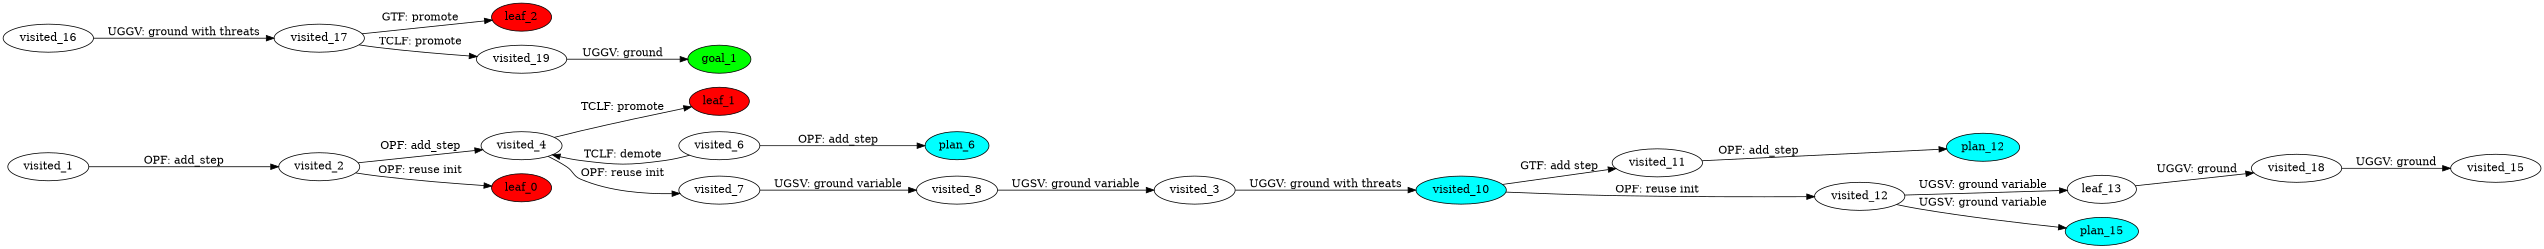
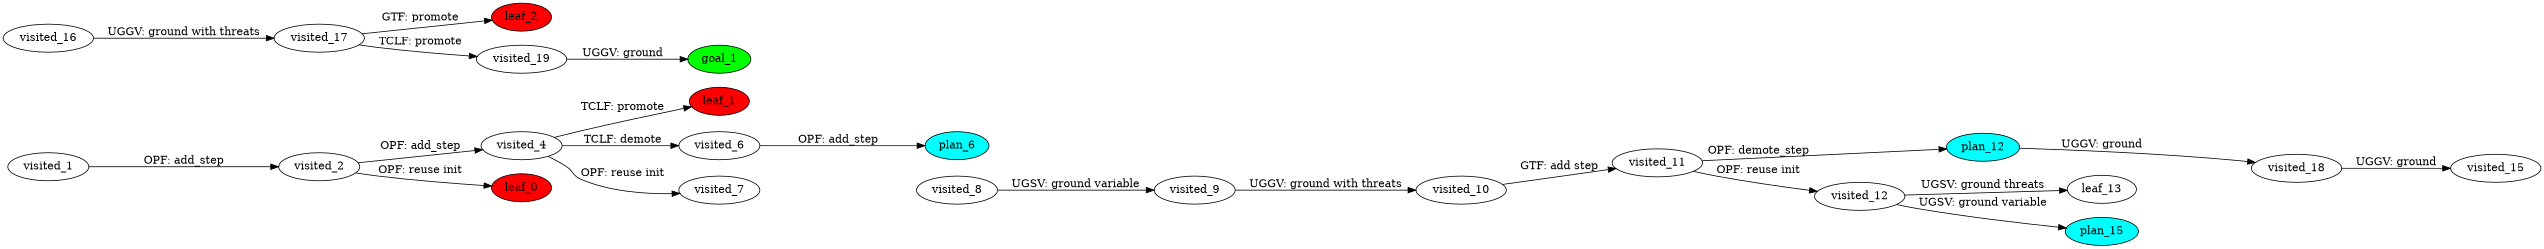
(1759, 151) -> (1759, 151)
(625, 164) -> (616, 146)
(2190, 180) -> (2134, 153)
(1983, 185) -> (1983, 185)
(834, 190) -> none
(1195, 190) -> (1195, 190)
(1461, 190) -> (1461, 190)
(1656, 196) -> (1751, 182)
